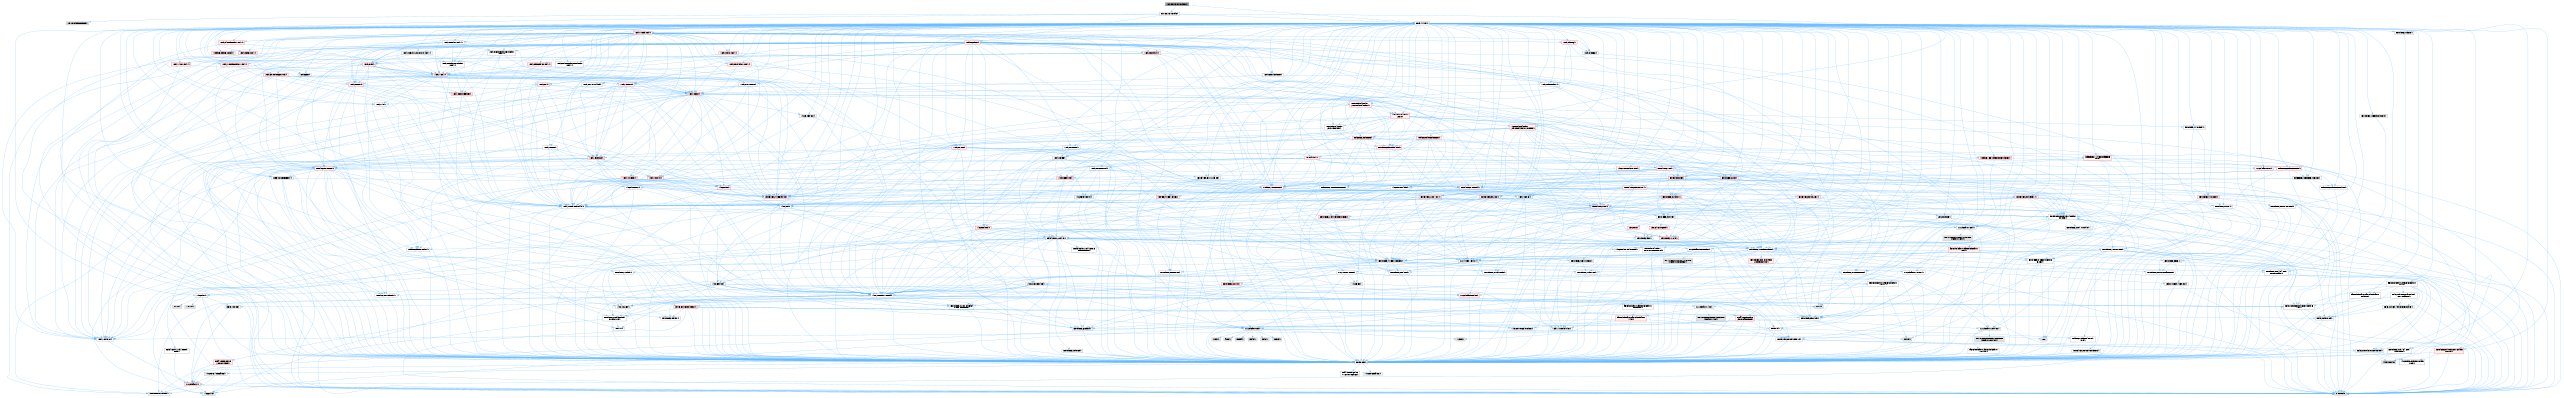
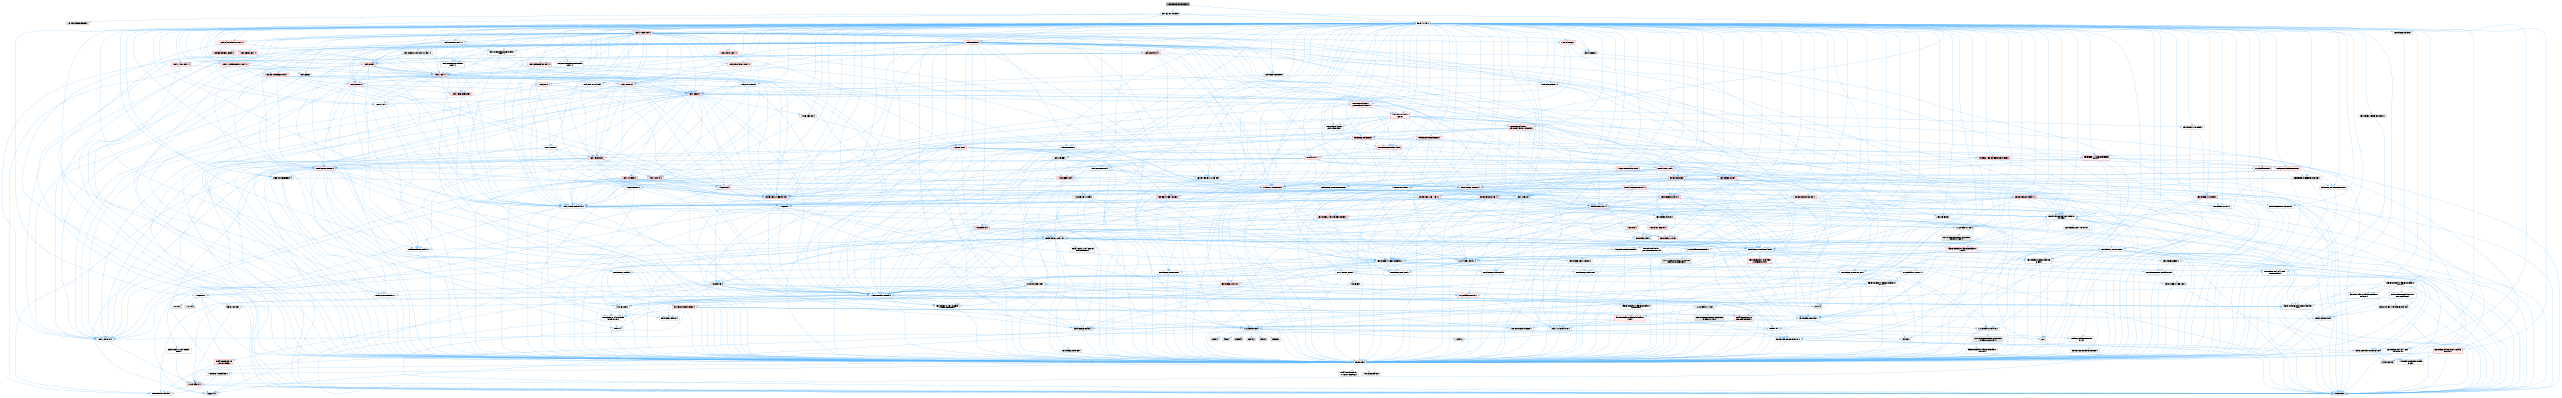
(1084, 197) -> (1083, 197)
